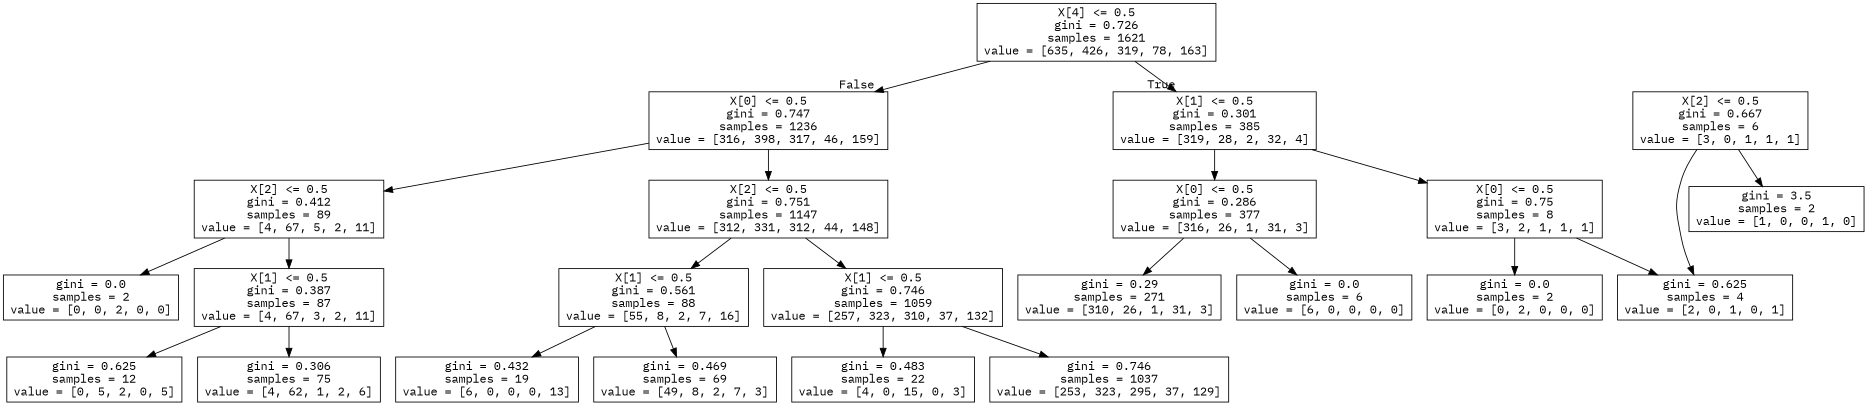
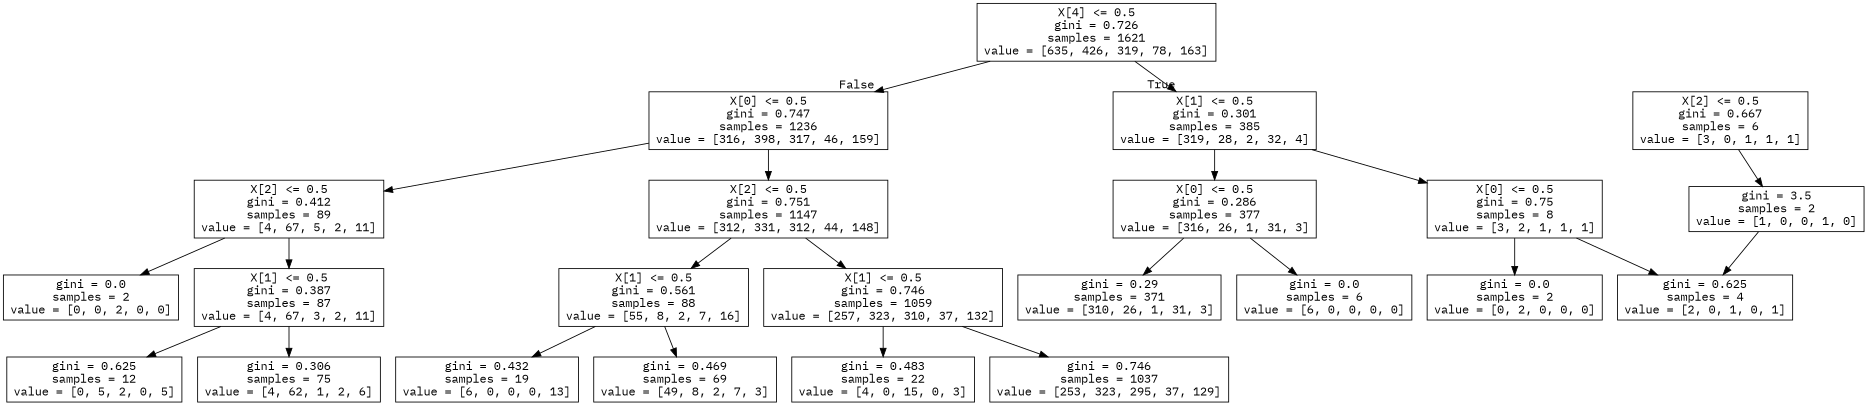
(1677, 207) -> (1744, 250)
(1119, 298) -> (1119, 298)
